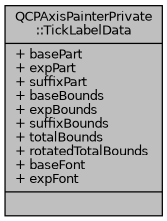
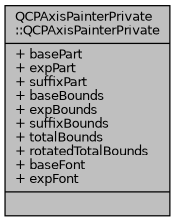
(84, 31) -> (87, 31)
